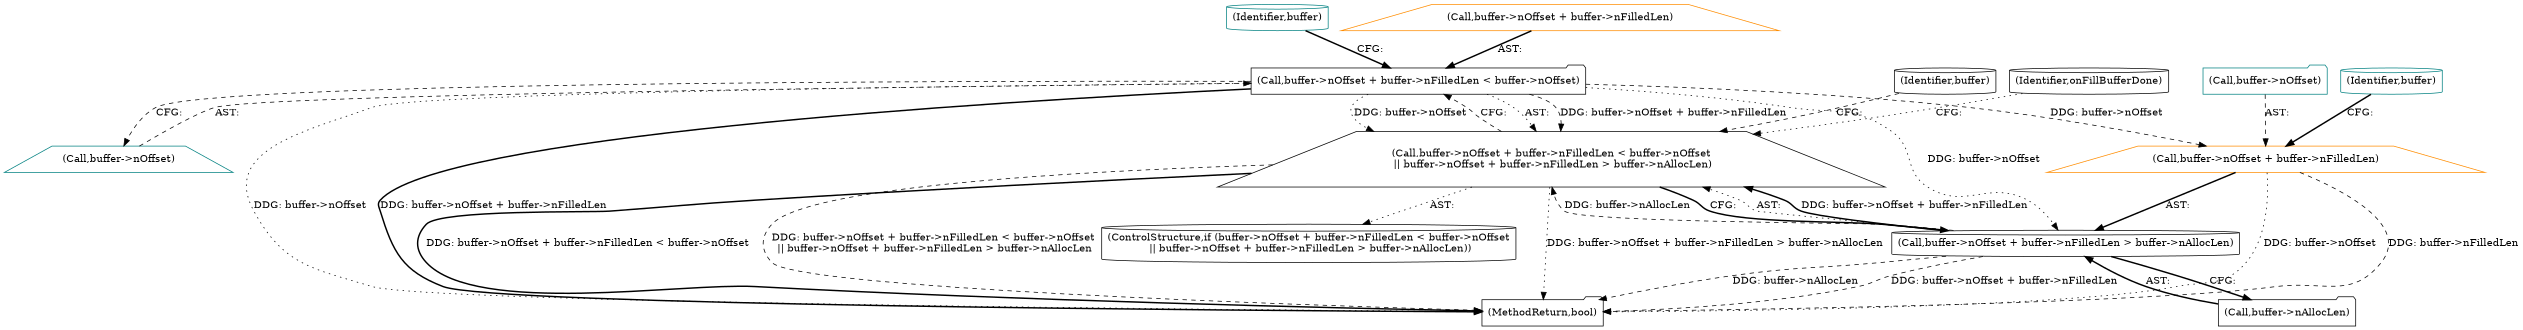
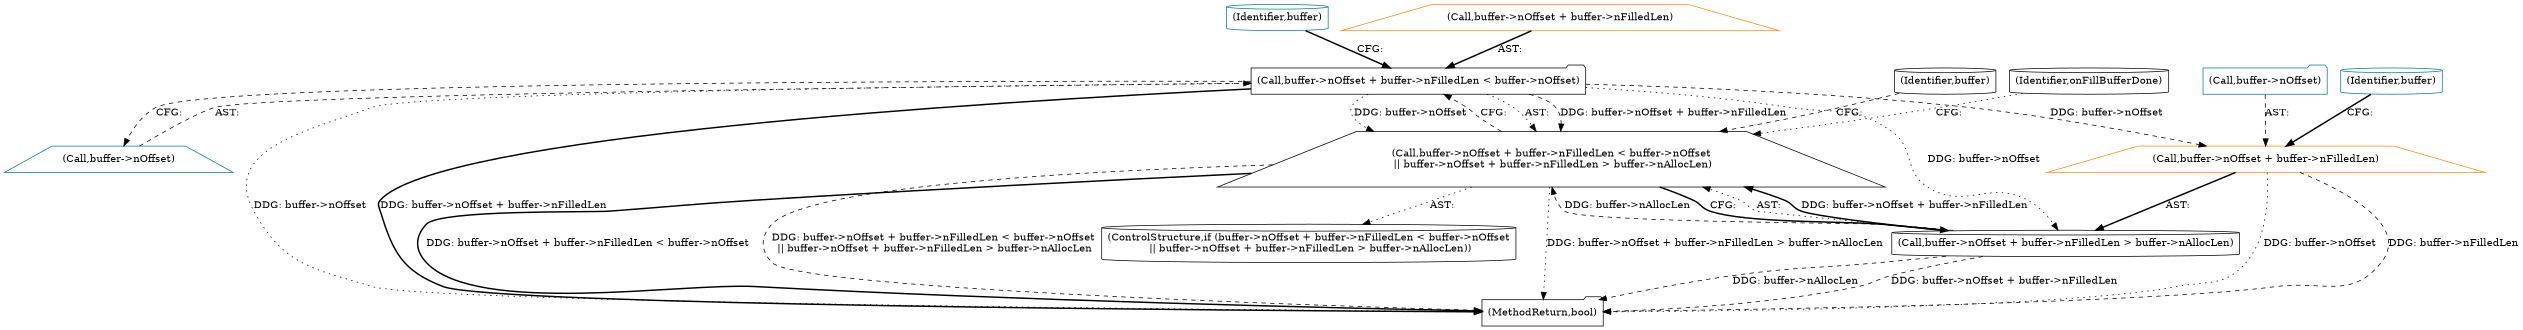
(2287, 313) -> none
